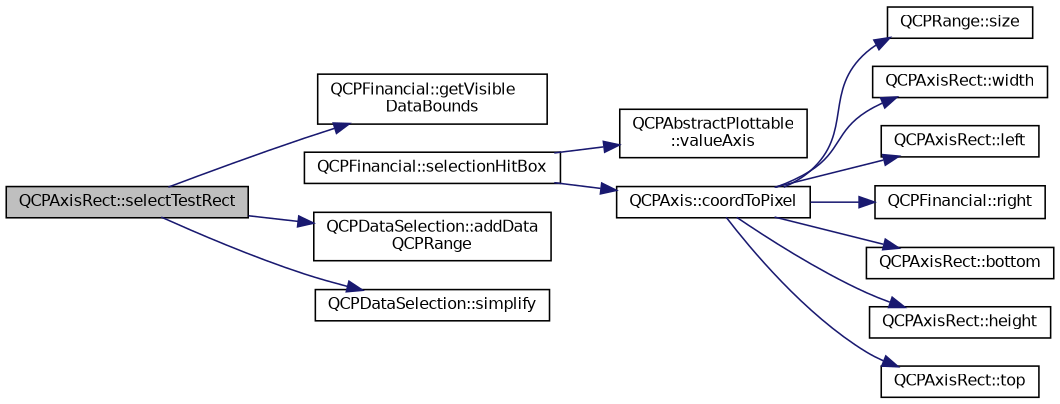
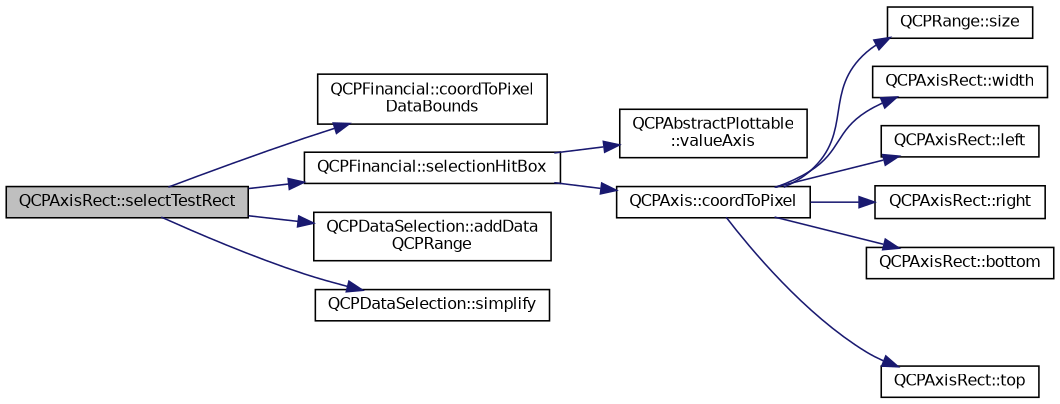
(432, 99) -> (432, 99)
none -> (269, 186)
(960, 202) -> (960, 202)
(960, 322) -> none
